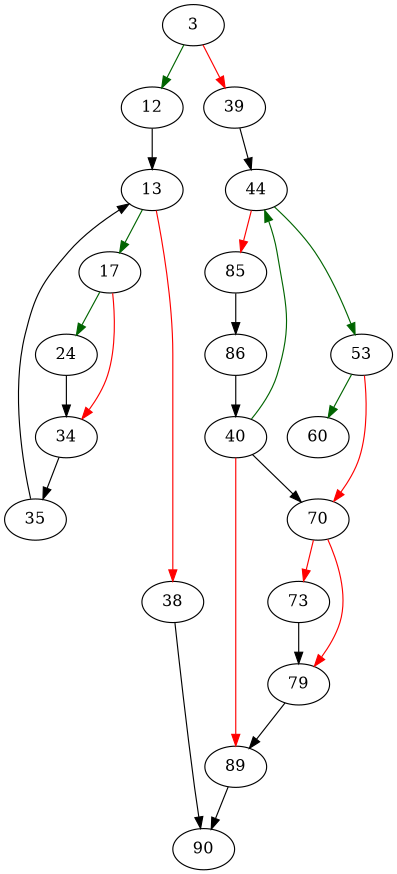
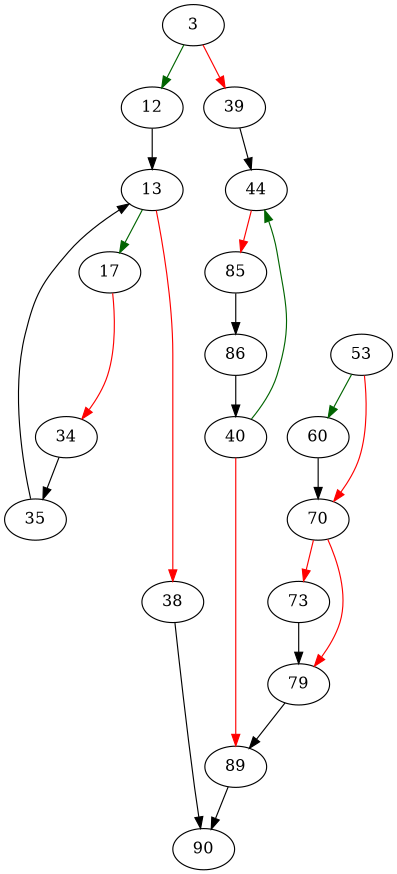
(320, 260) -> none
(66, 355) -> none
(273, 474) -> (318, 473)
